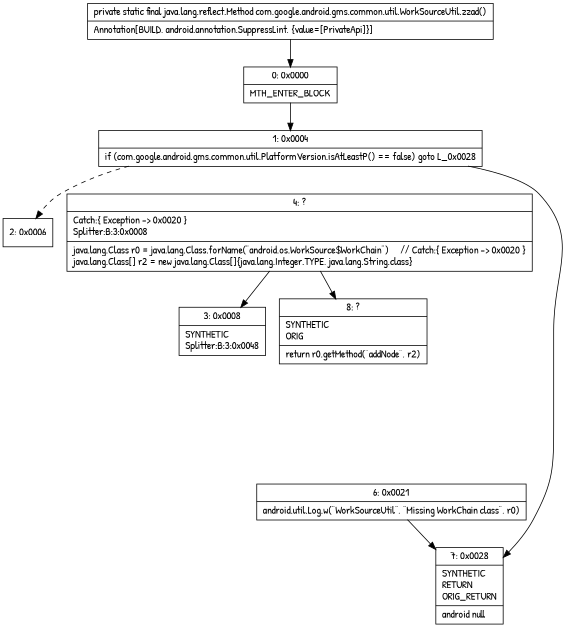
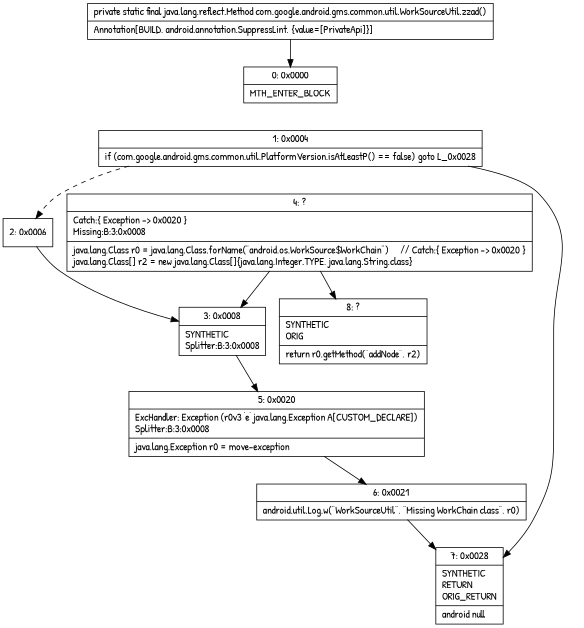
(290, 113) -> none
(110, 232) -> (109, 232)
none -> (98, 293)
(222, 346) -> (222, 346)
none -> (277, 424)
